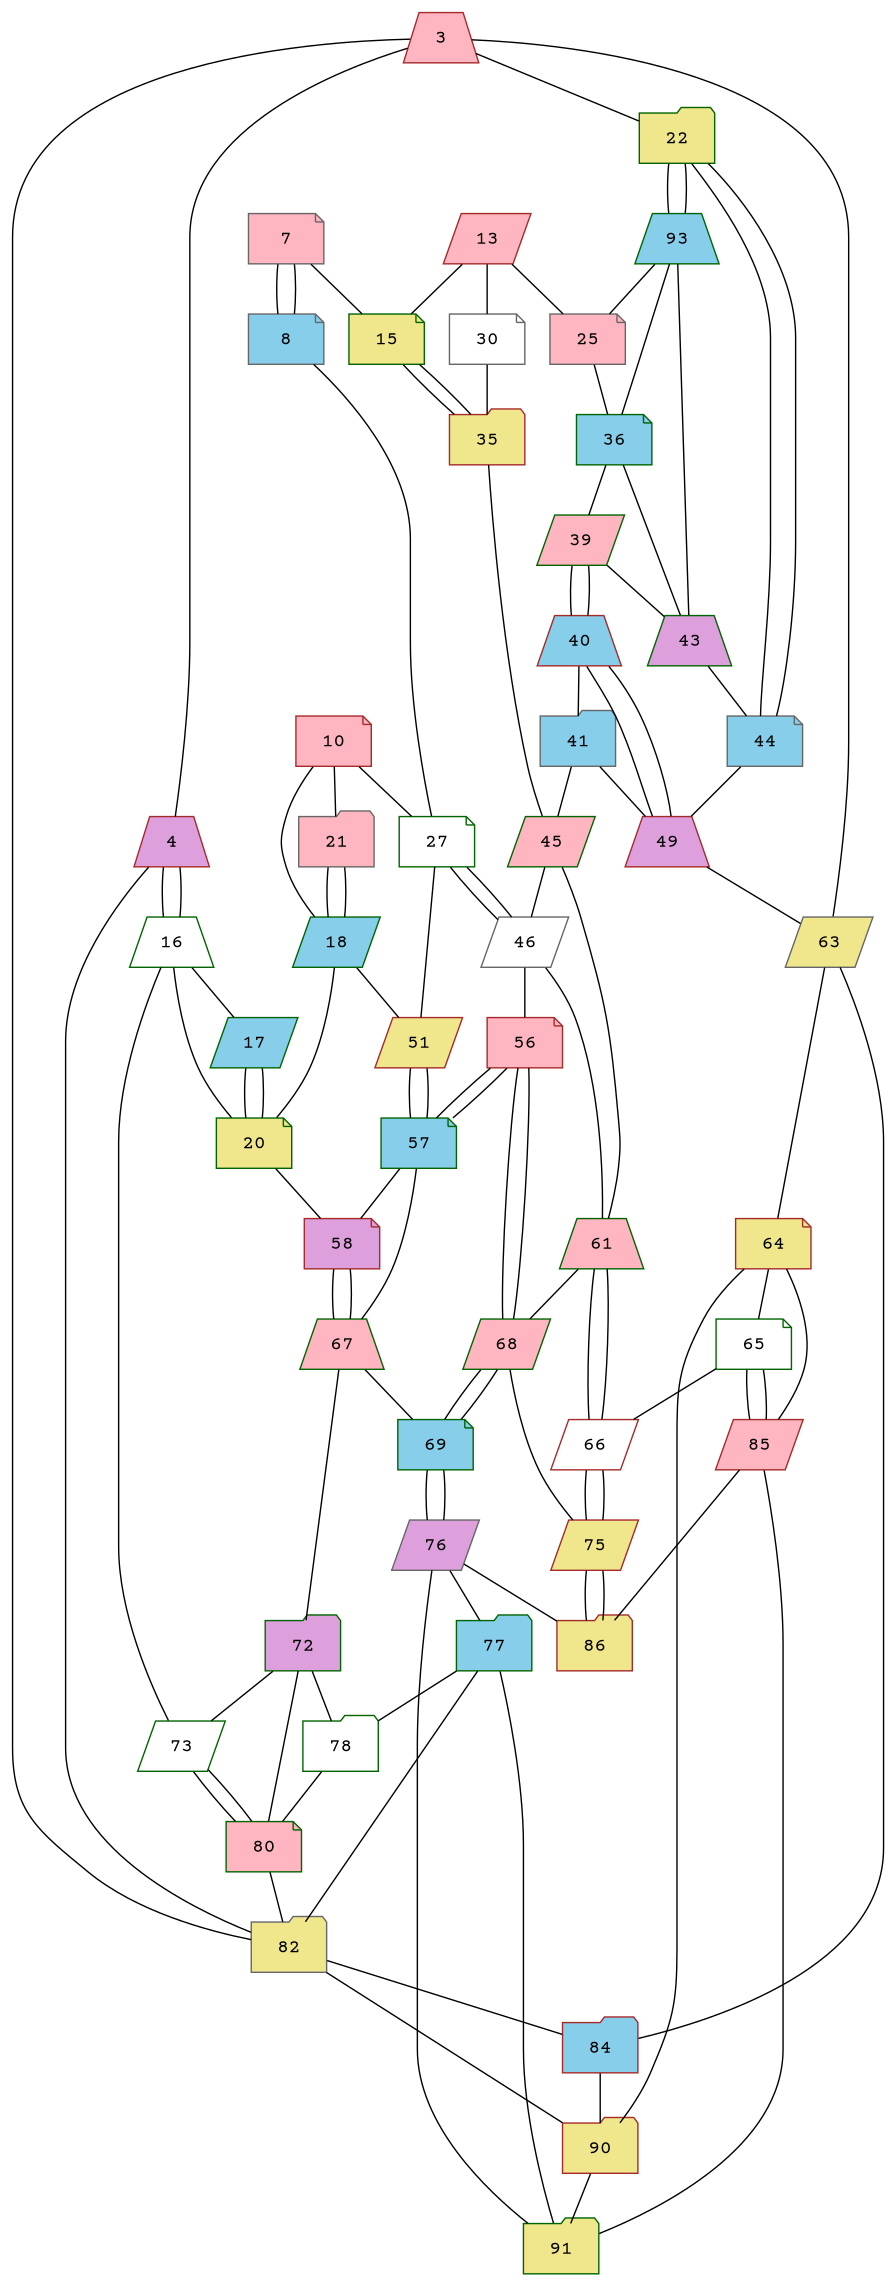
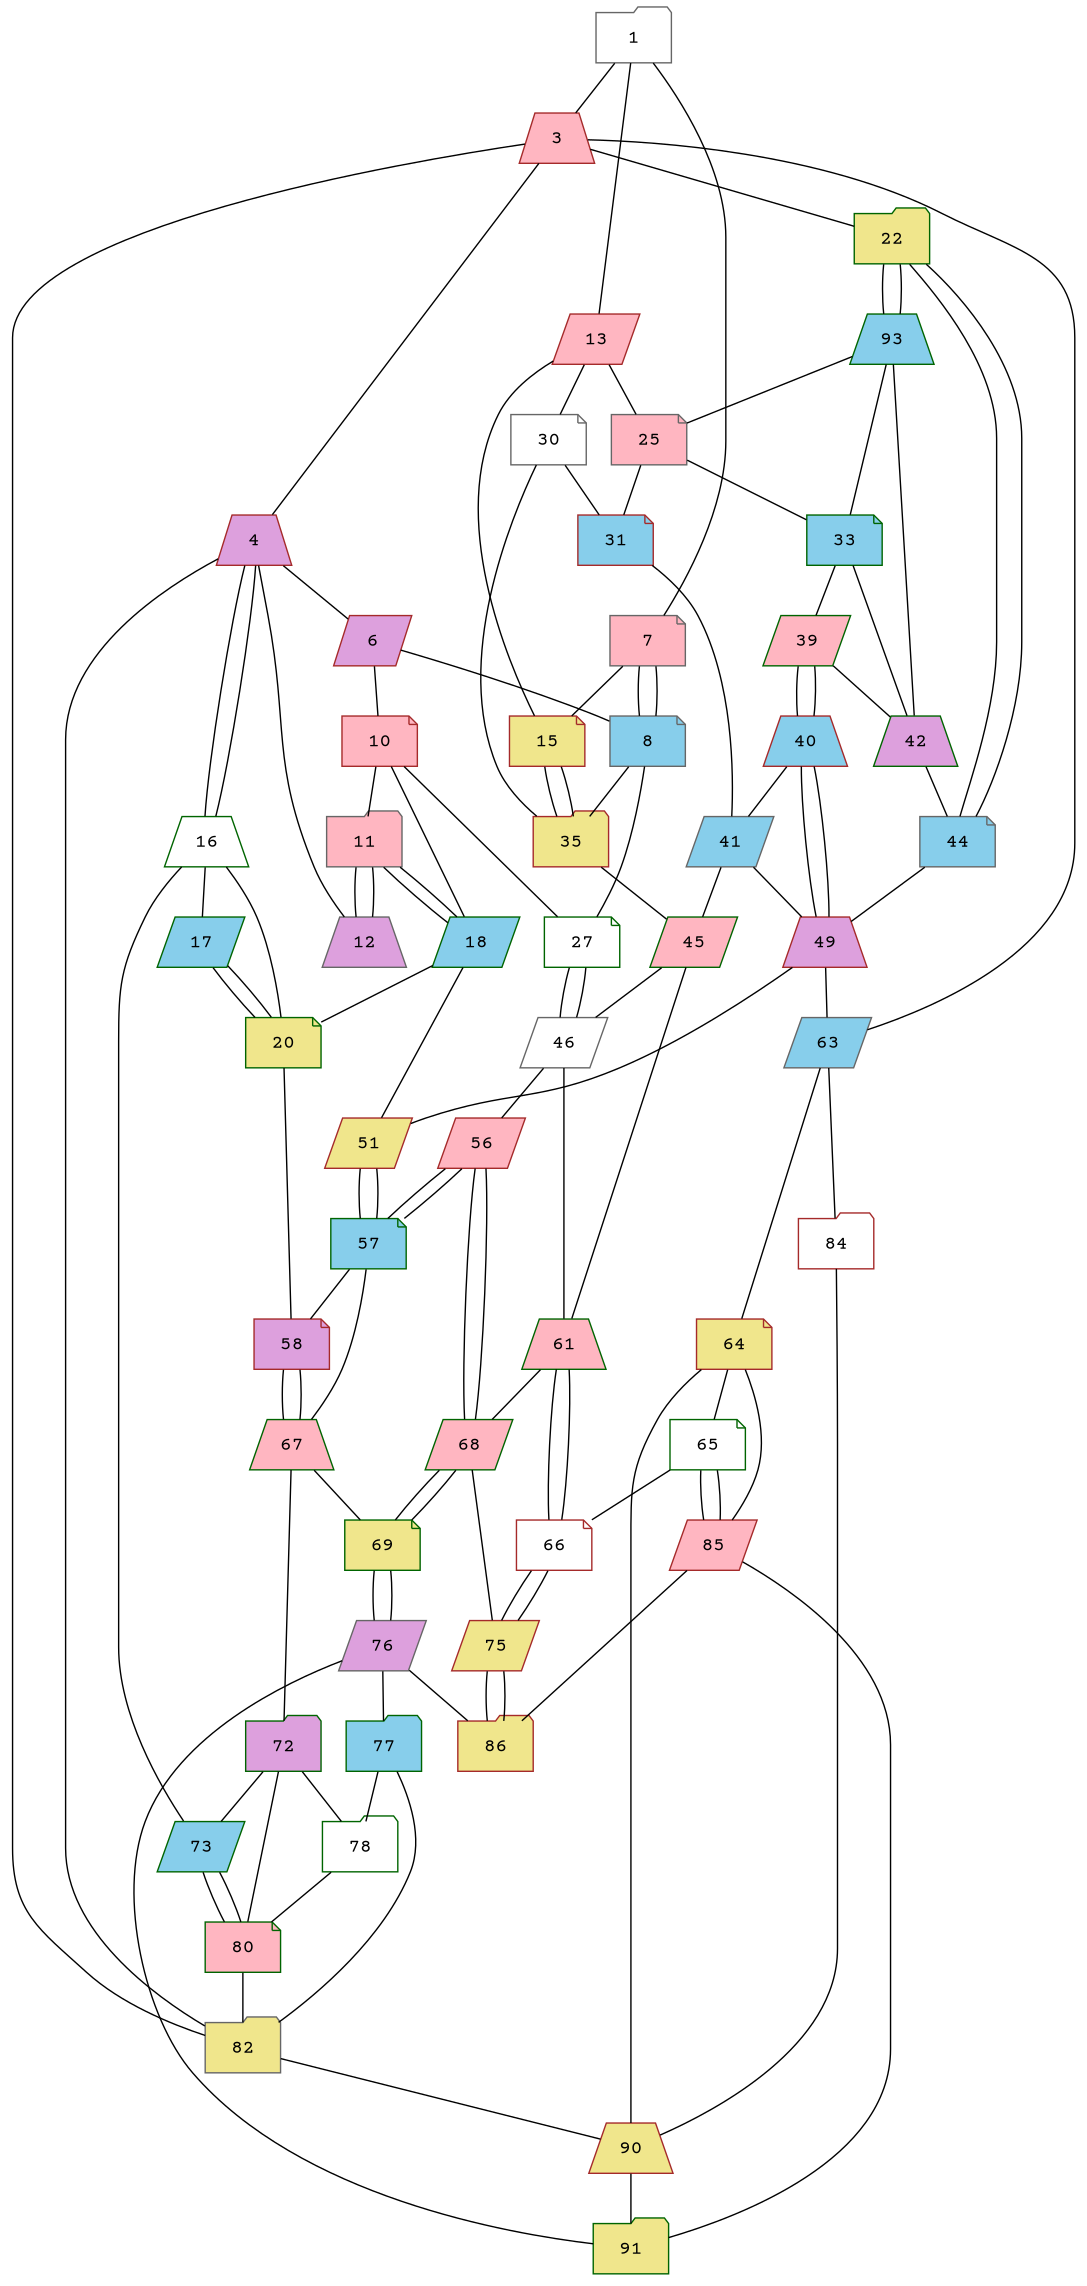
none -> (634, 38)
(387, 339) -> (547, 741)
(614, 440) -> (844, 540)
none -> (616, 540)
none -> (373, 641)
(690, 641) -> (916, 741)
(578, 741) -> (730, 842)
none -> (609, 792)
(336, 842) -> (364, 842)
none -> (364, 942)
(428, 942) -> (612, 1071)
(829, 942) -> (828, 1043)
(525, 1043) -> (482, 1143)
(436, 1445) -> (382, 1545)
(595, 1445) -> (554, 1545)
(181, 1746) -> (201, 1847)
(523, 1948) -> none
(445, 1997) -> none
(600, 2048) -> (836, 1244)
(600, 2148) -> (631, 2148)
